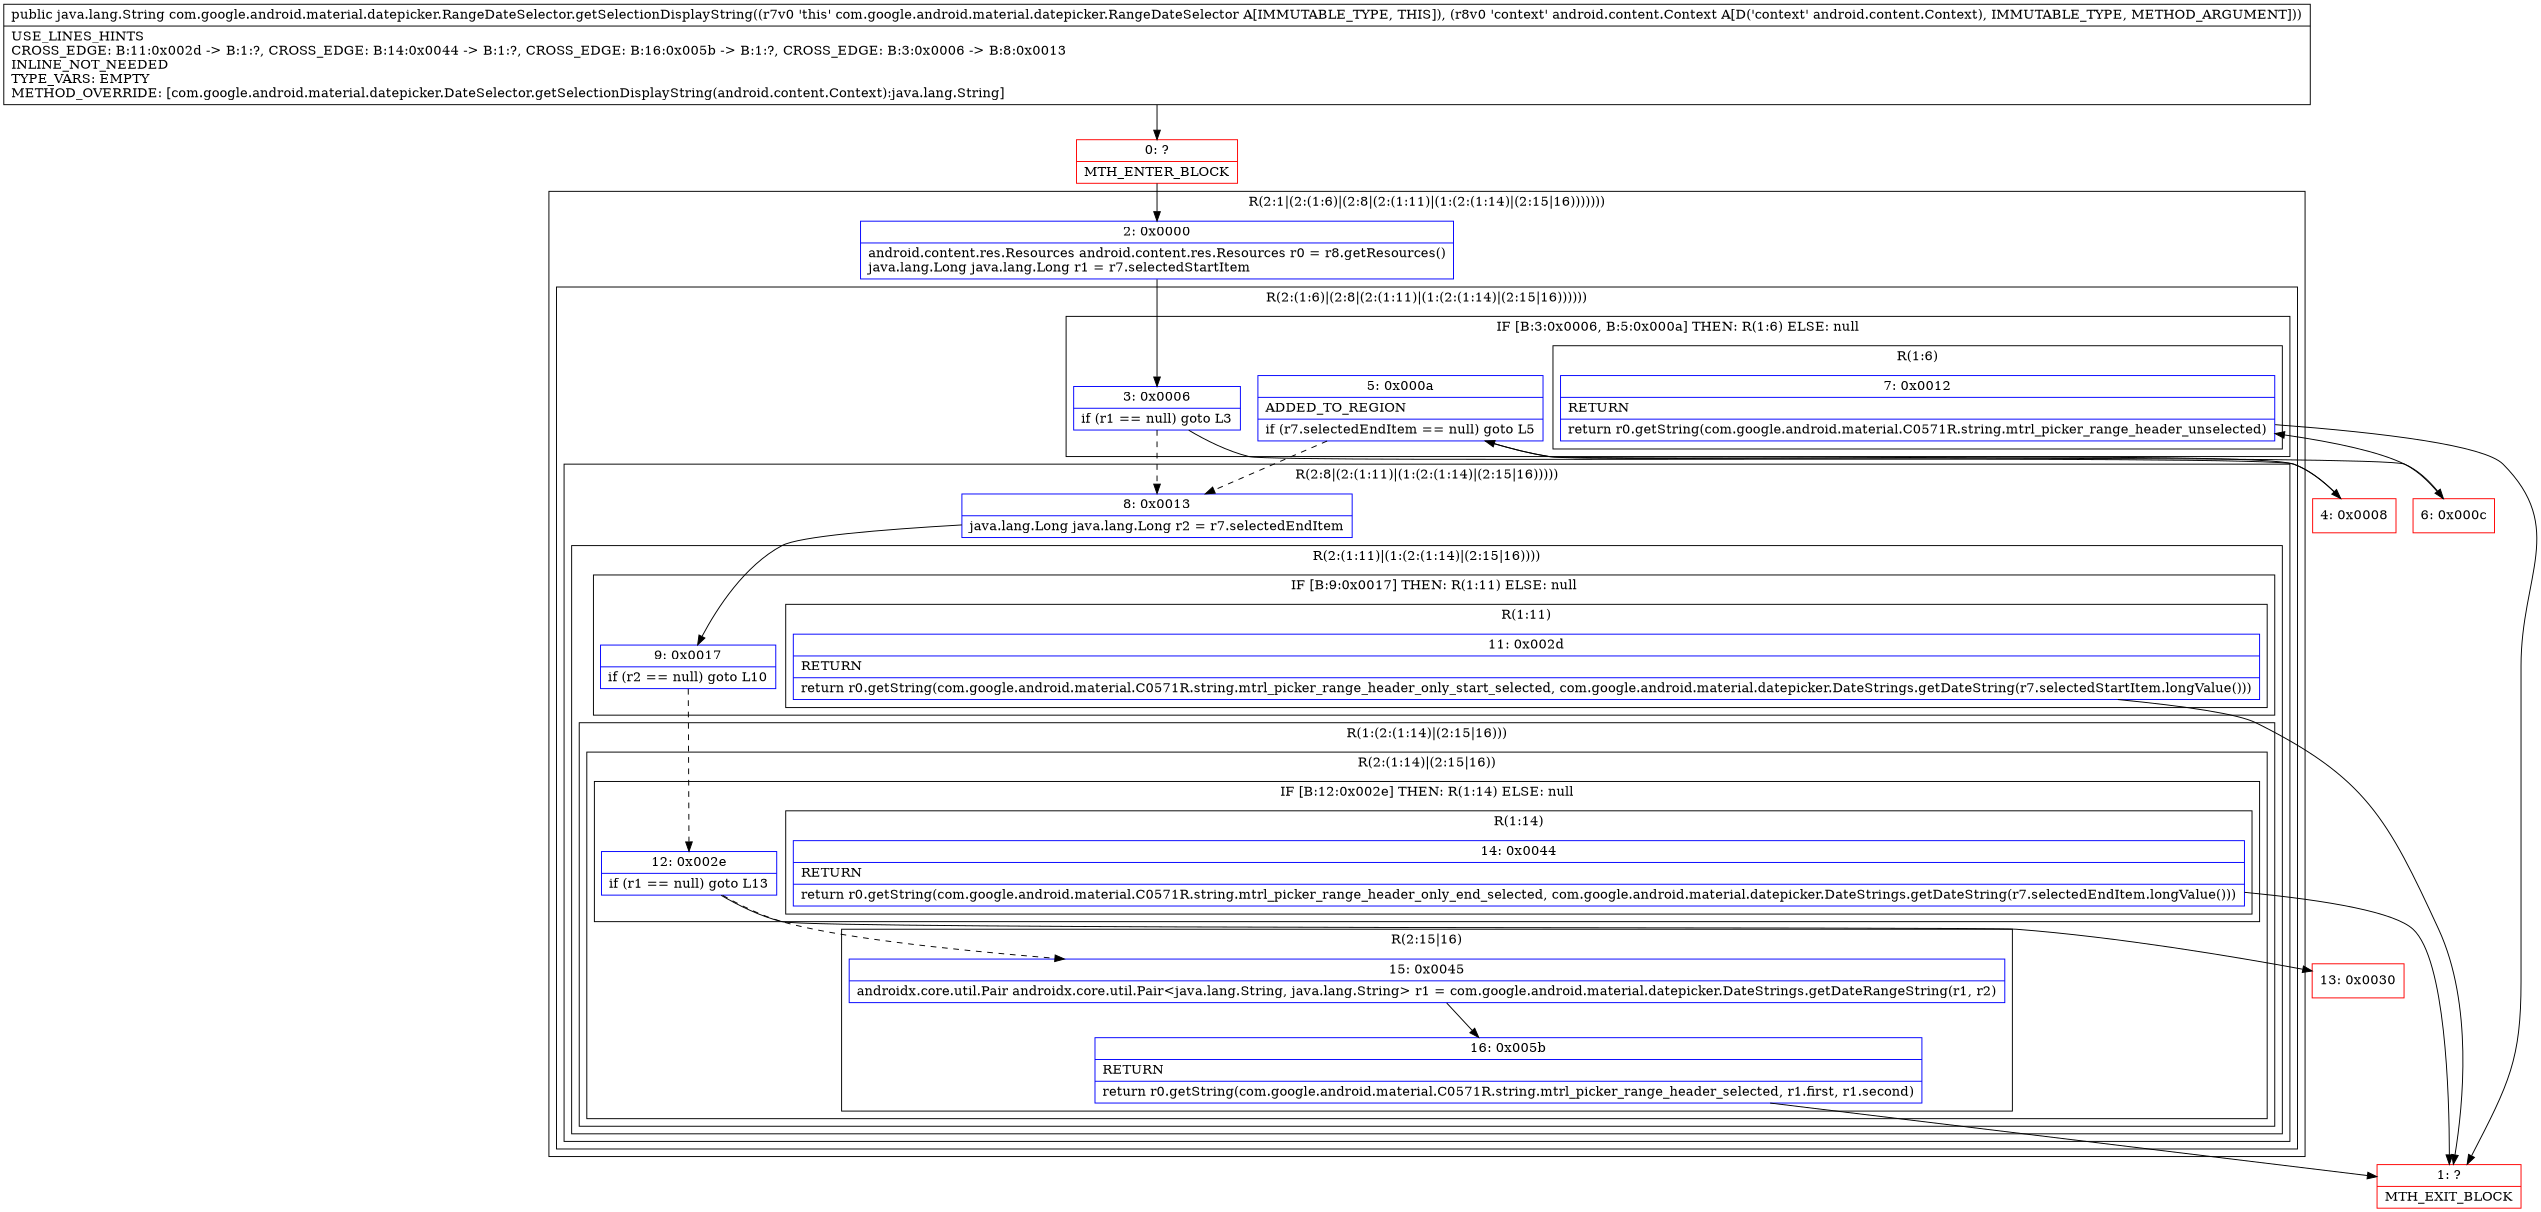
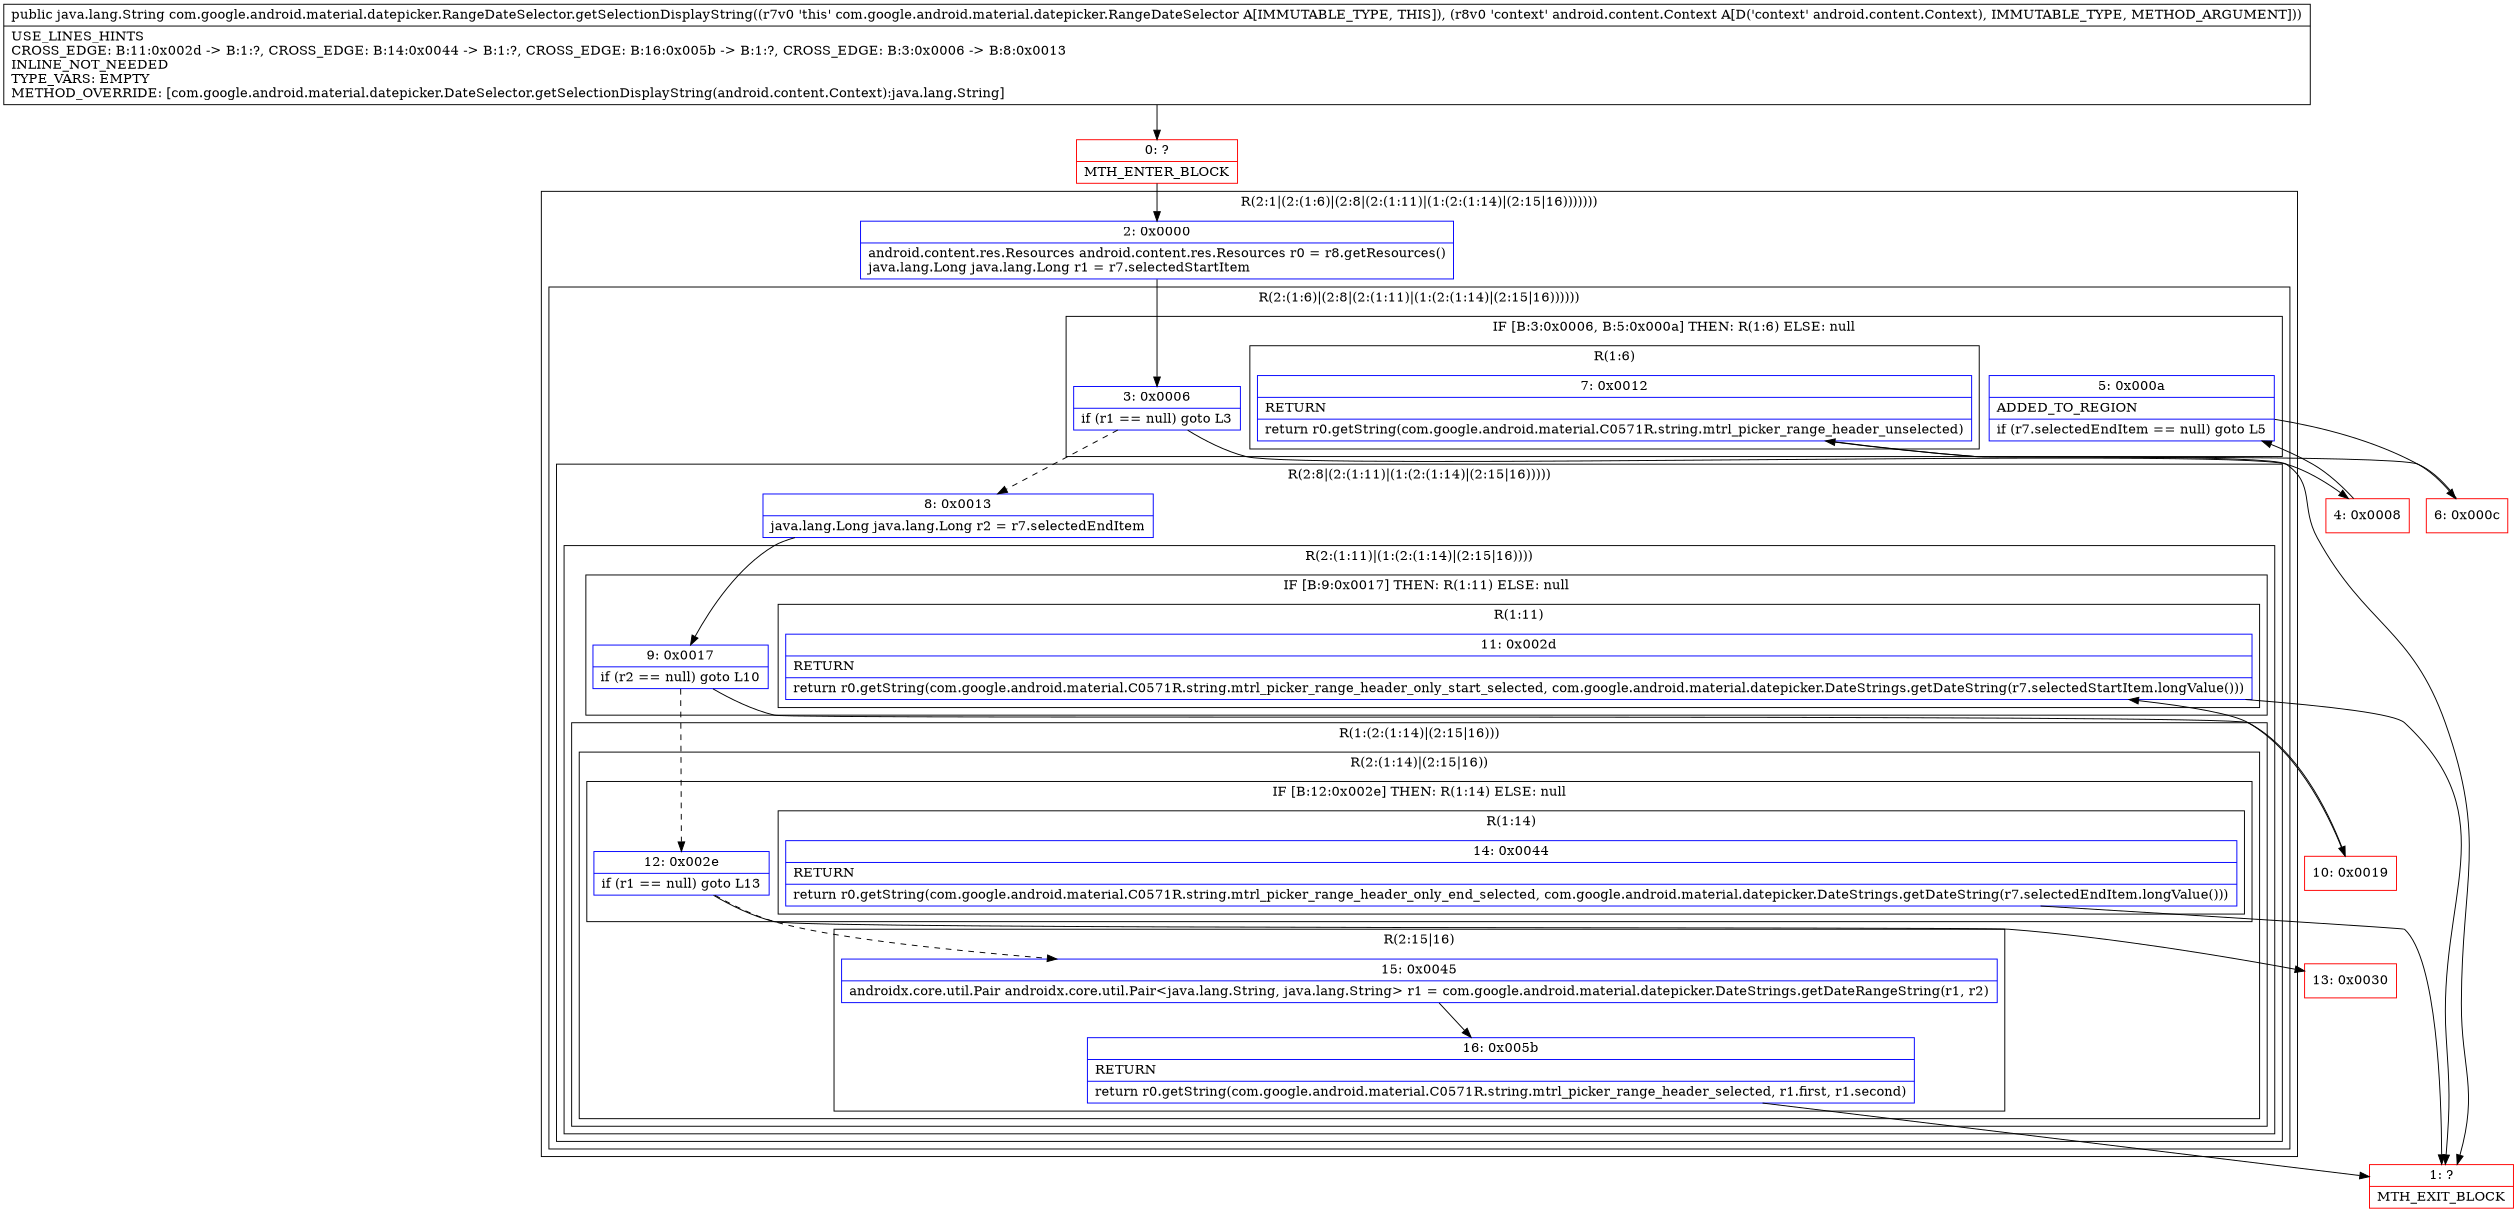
(1259, 470) -> none
none -> (2351, 873)
